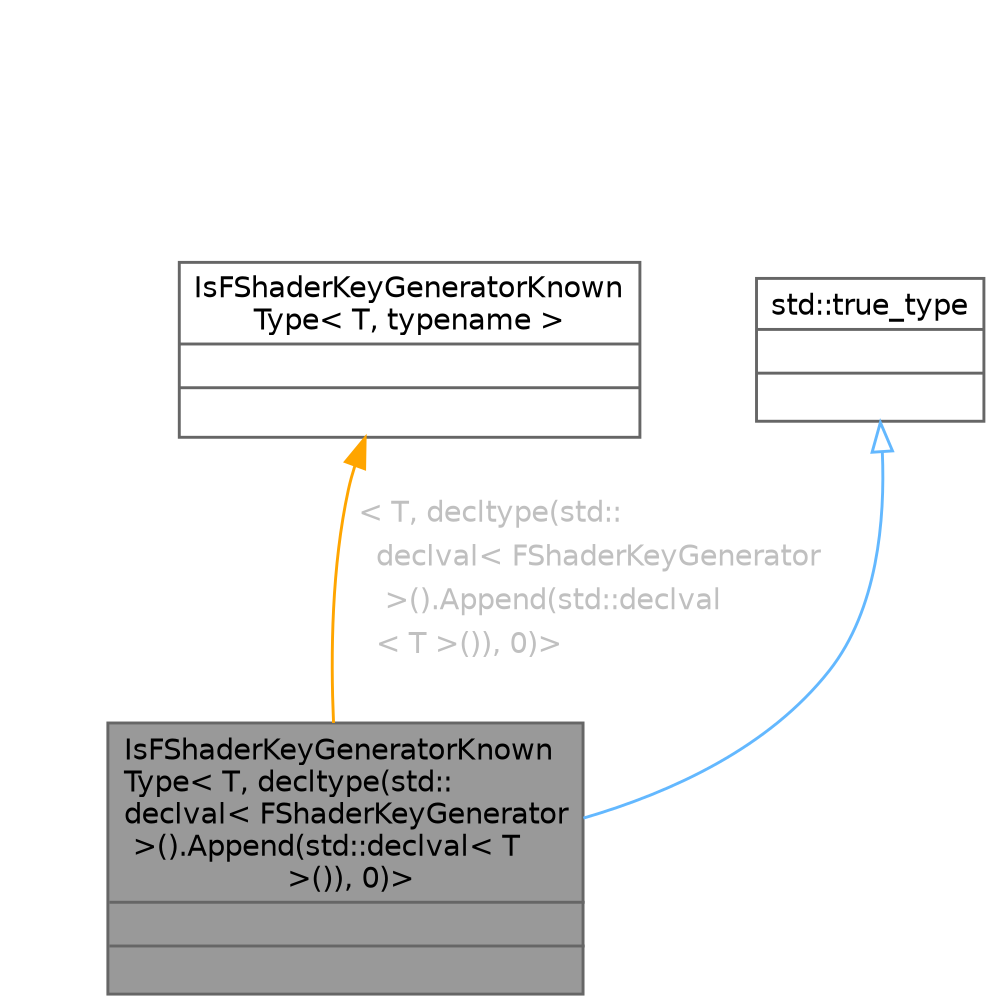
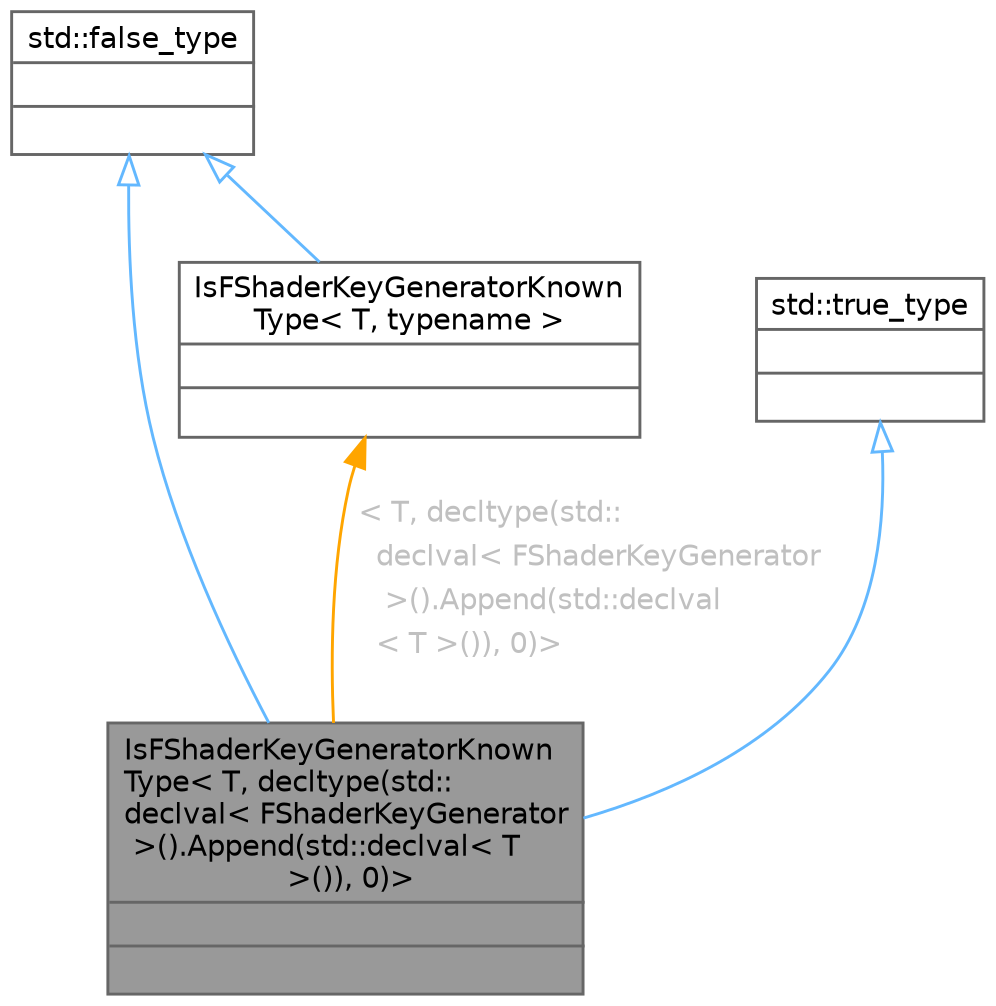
none -> (133, 83)
